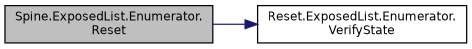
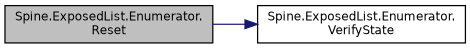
(362, 24) -> (362, 24)
